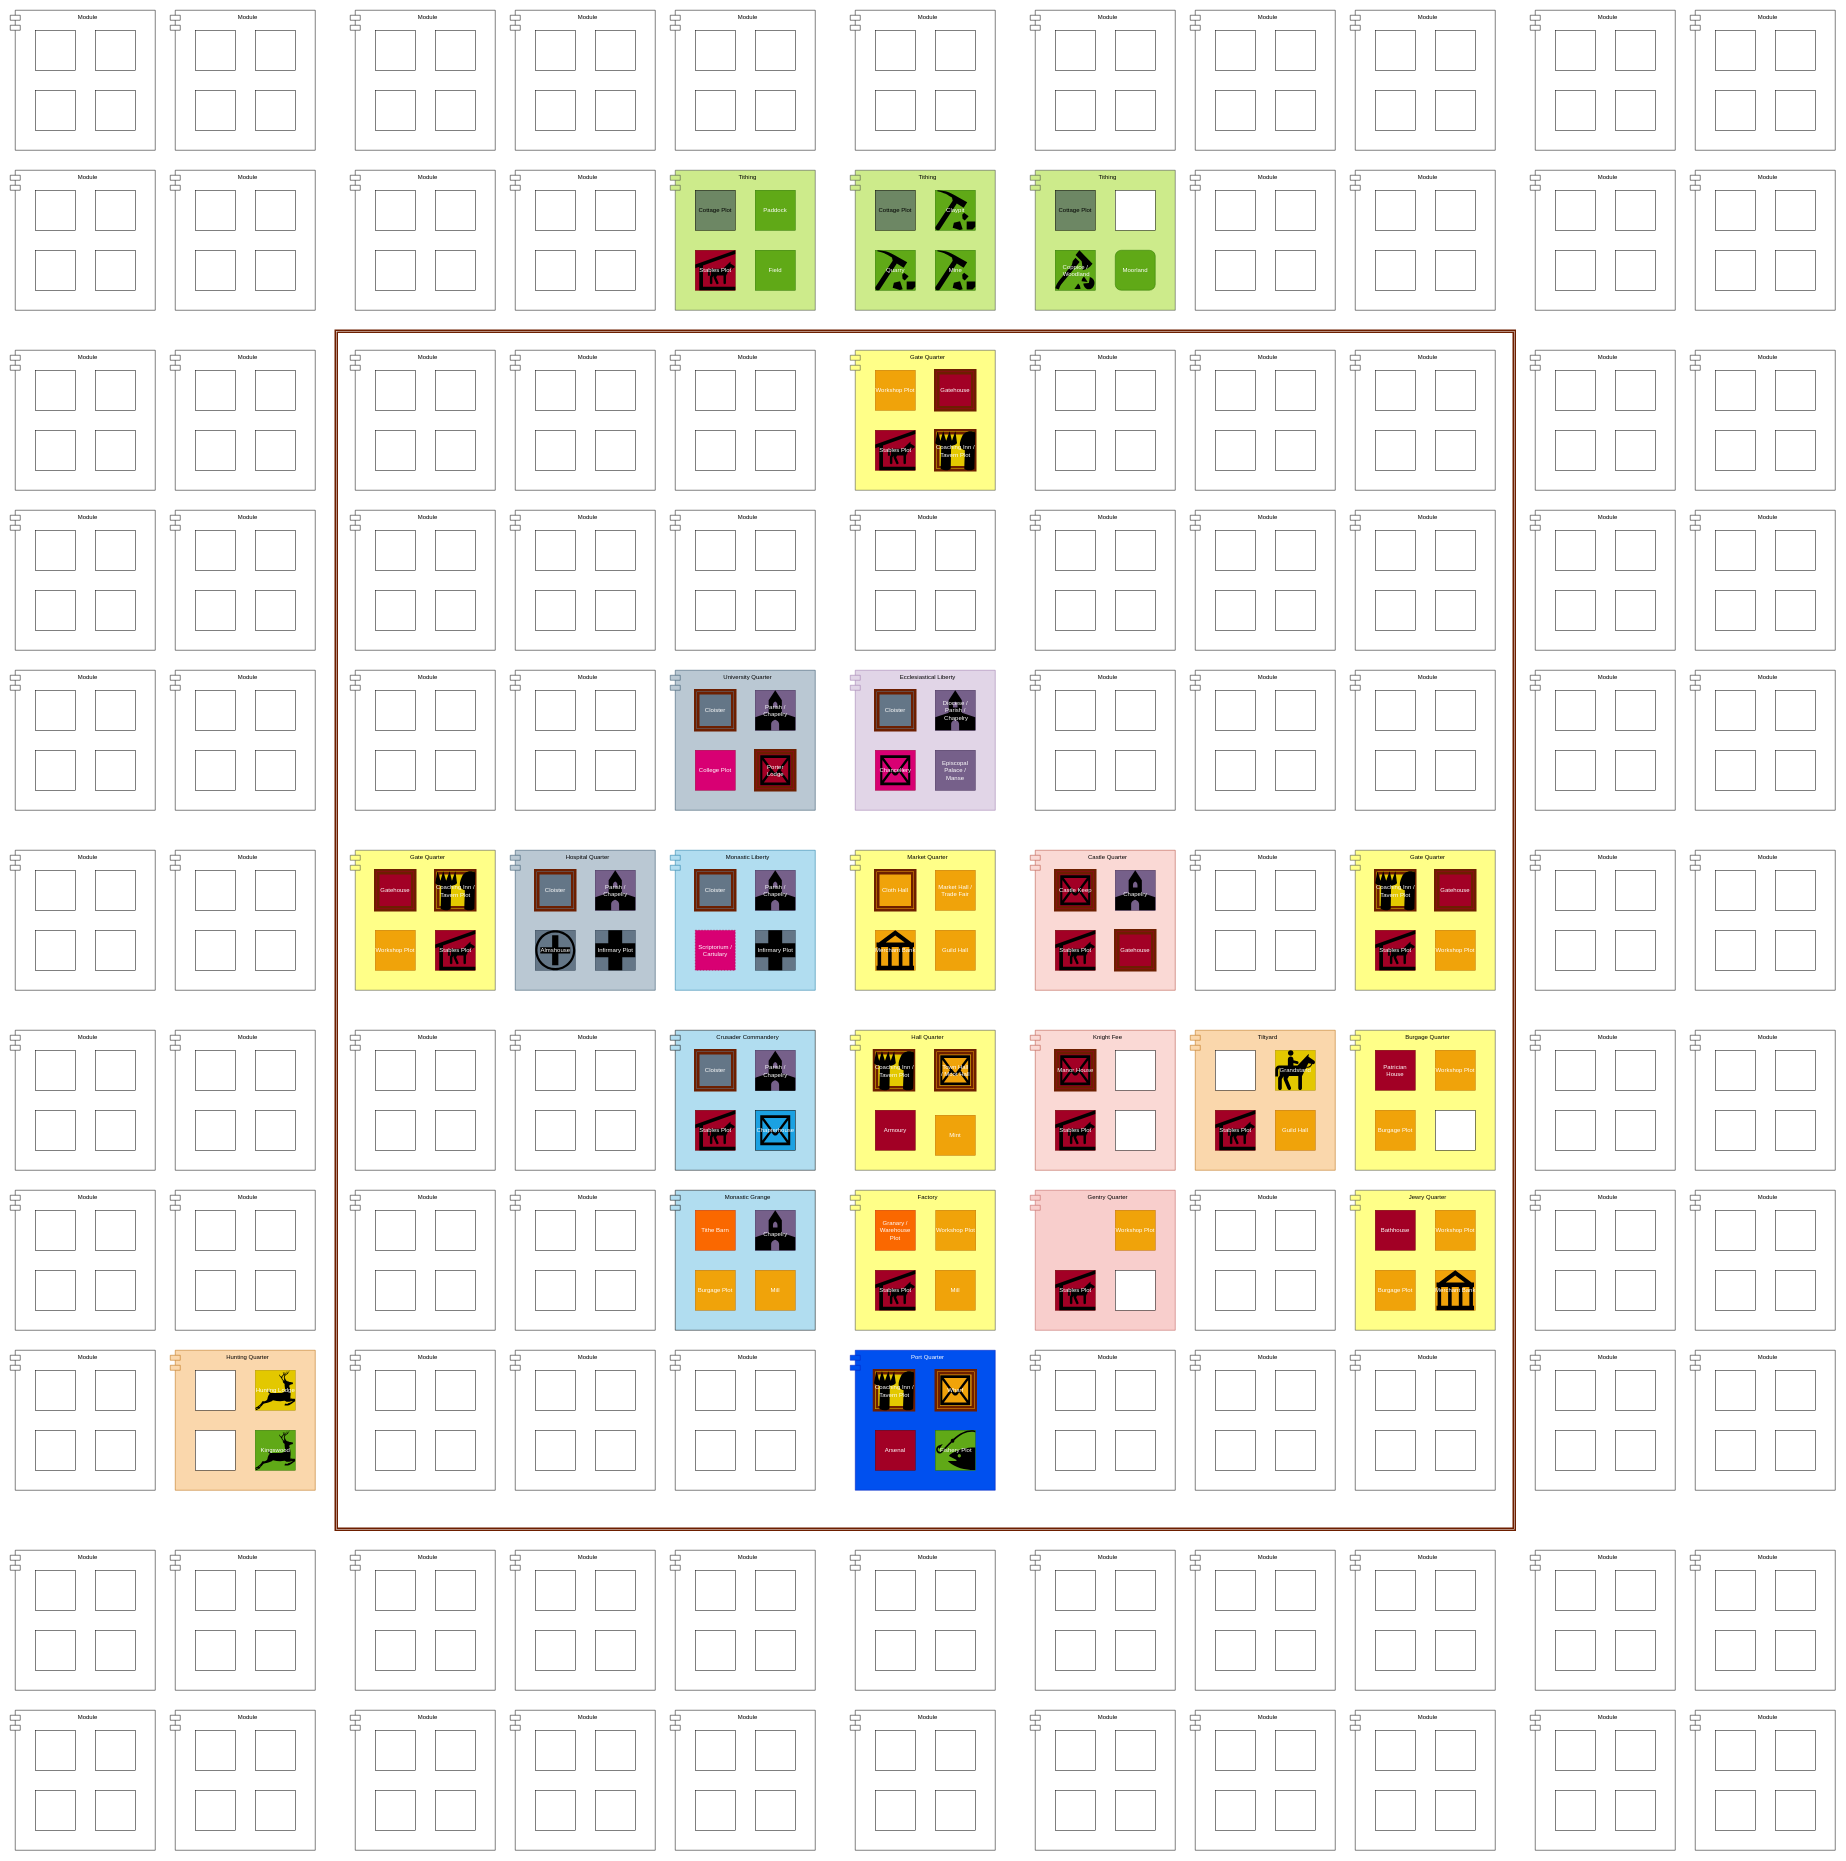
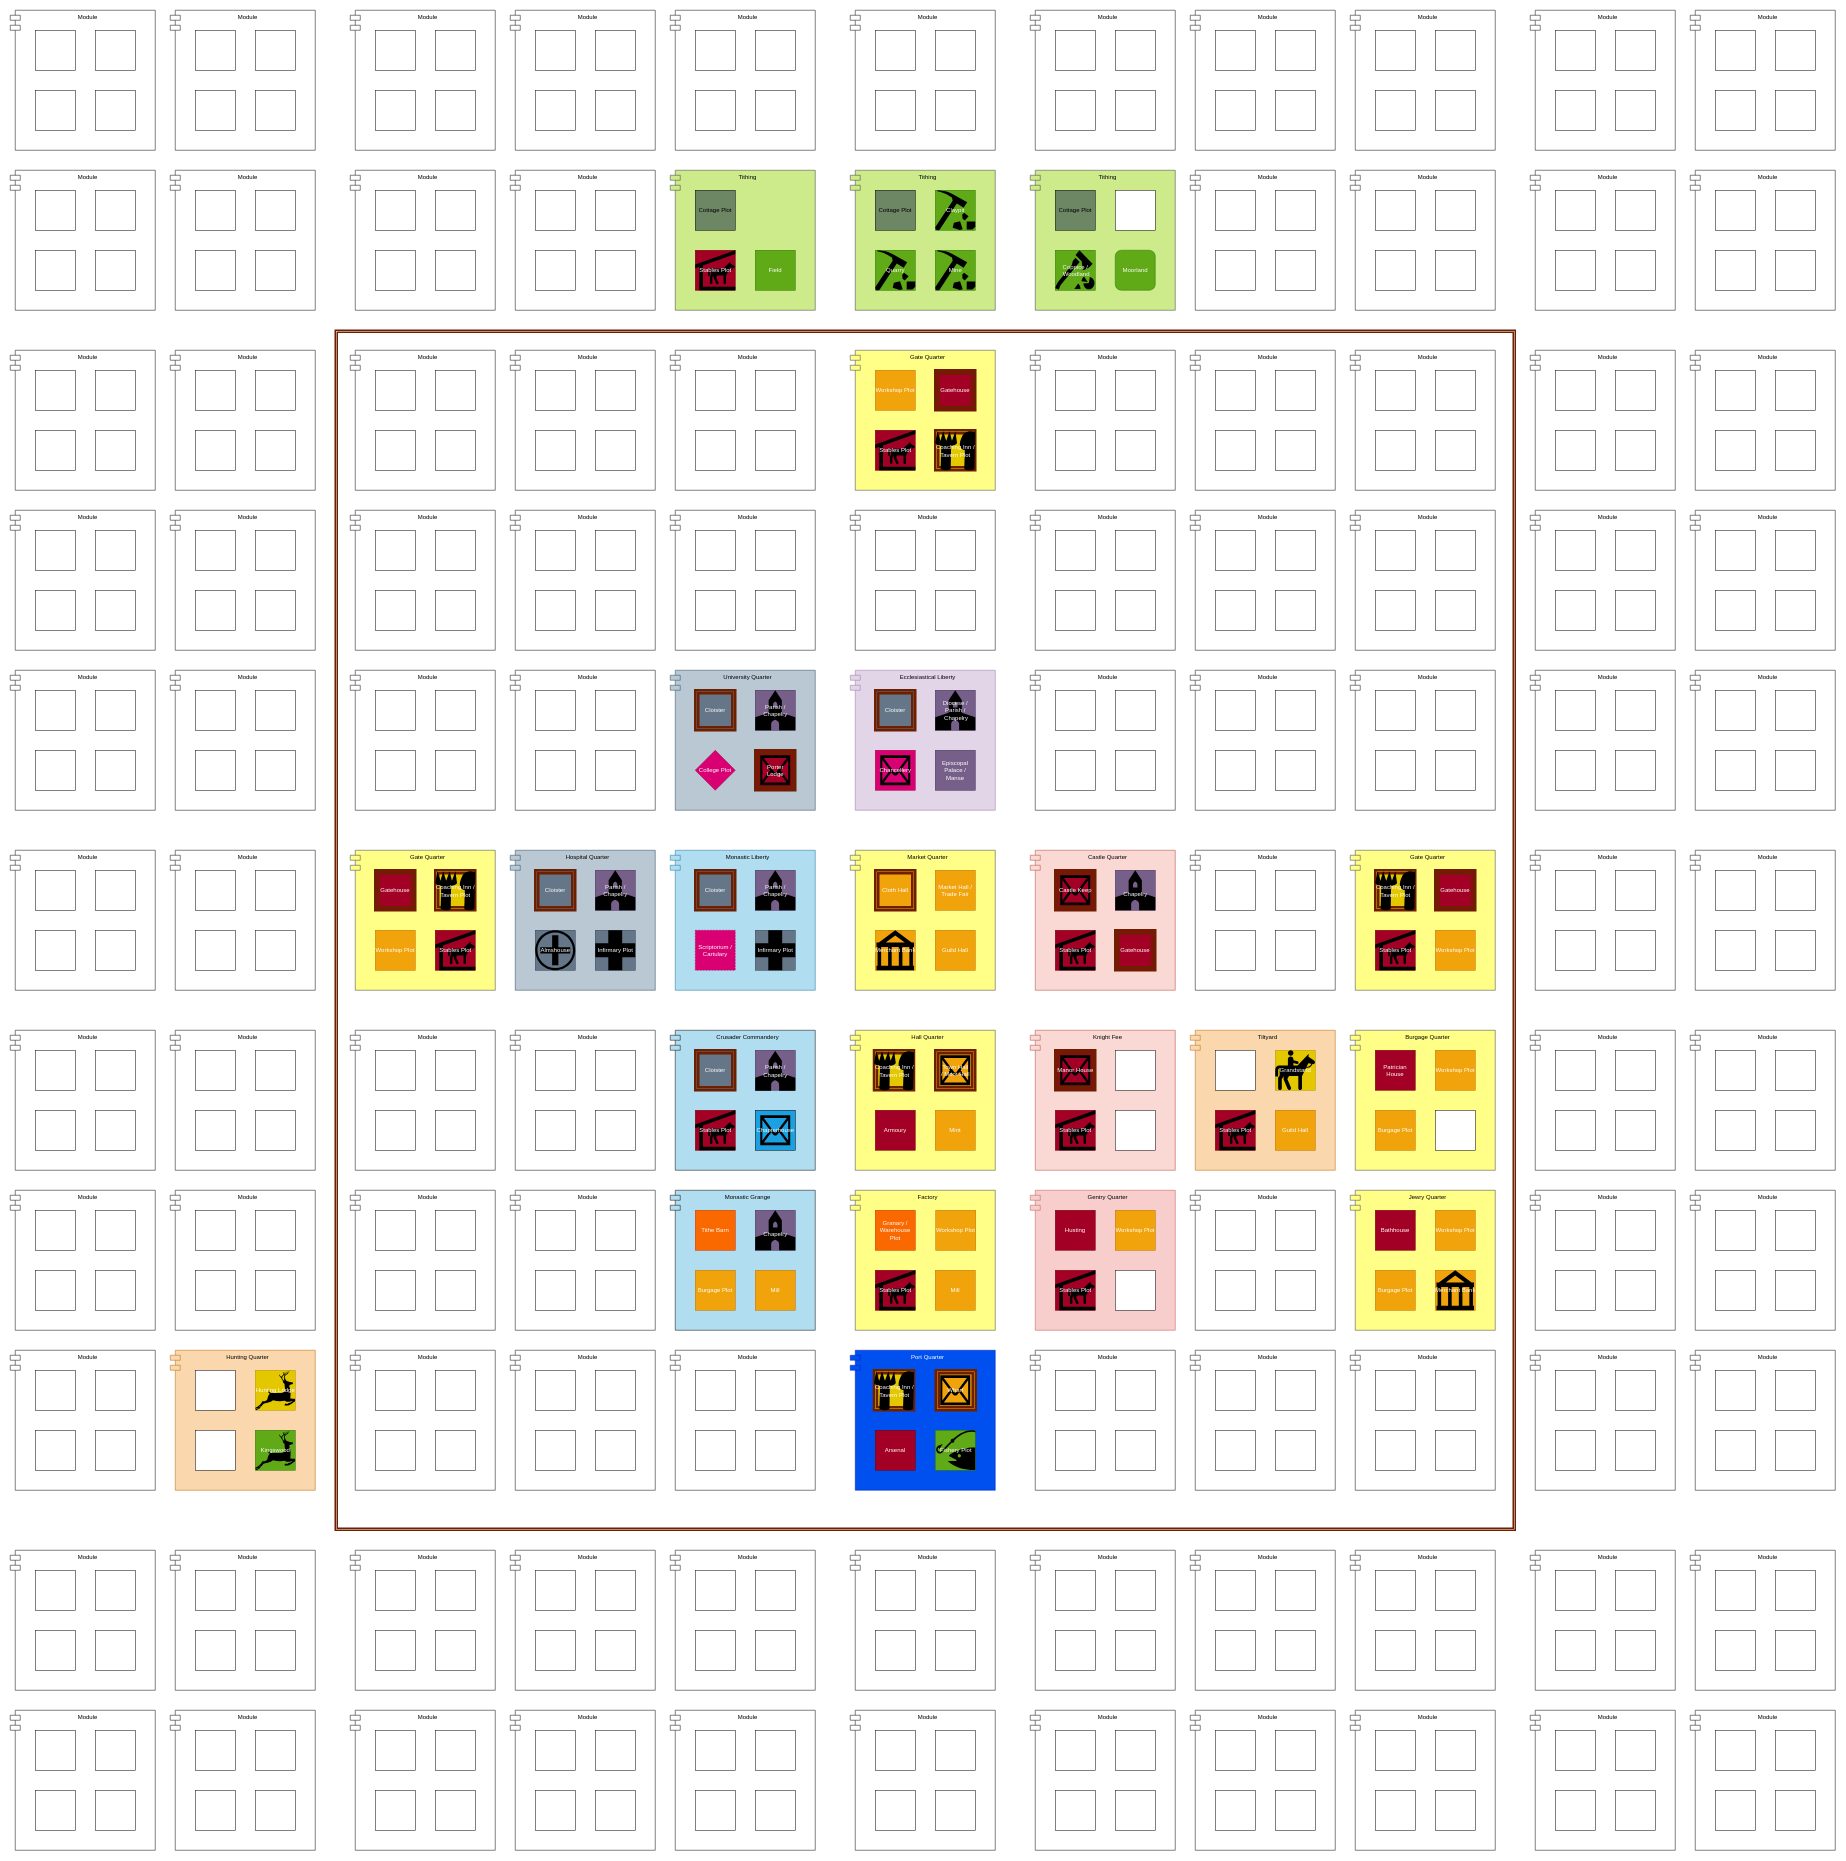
(775, 210) -> none
(715, 770) -> (715, 770)
(955, 1135) -> (955, 1130)
none -> (1075, 1230)
